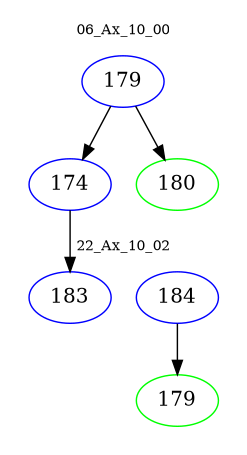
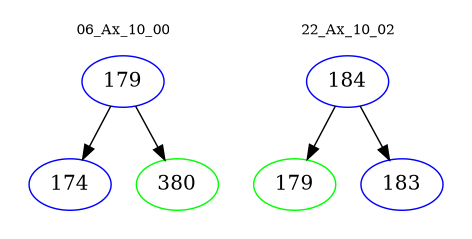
(177, 185) -> (177, 185)
(70, 242) -> (371, 127)
